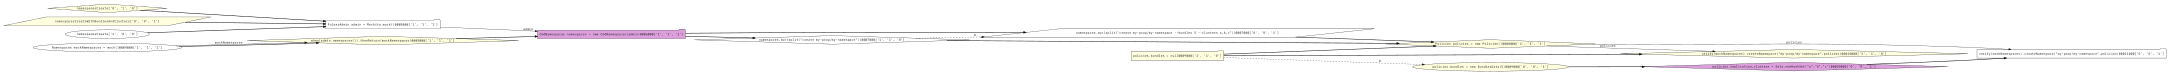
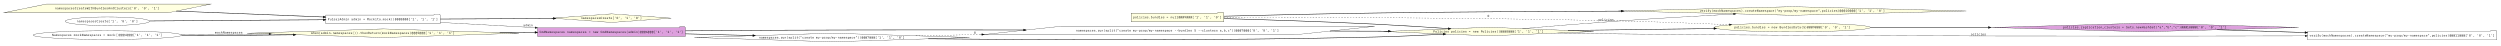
(232, 16) -> (497, 19)
none -> (1641, 29)
